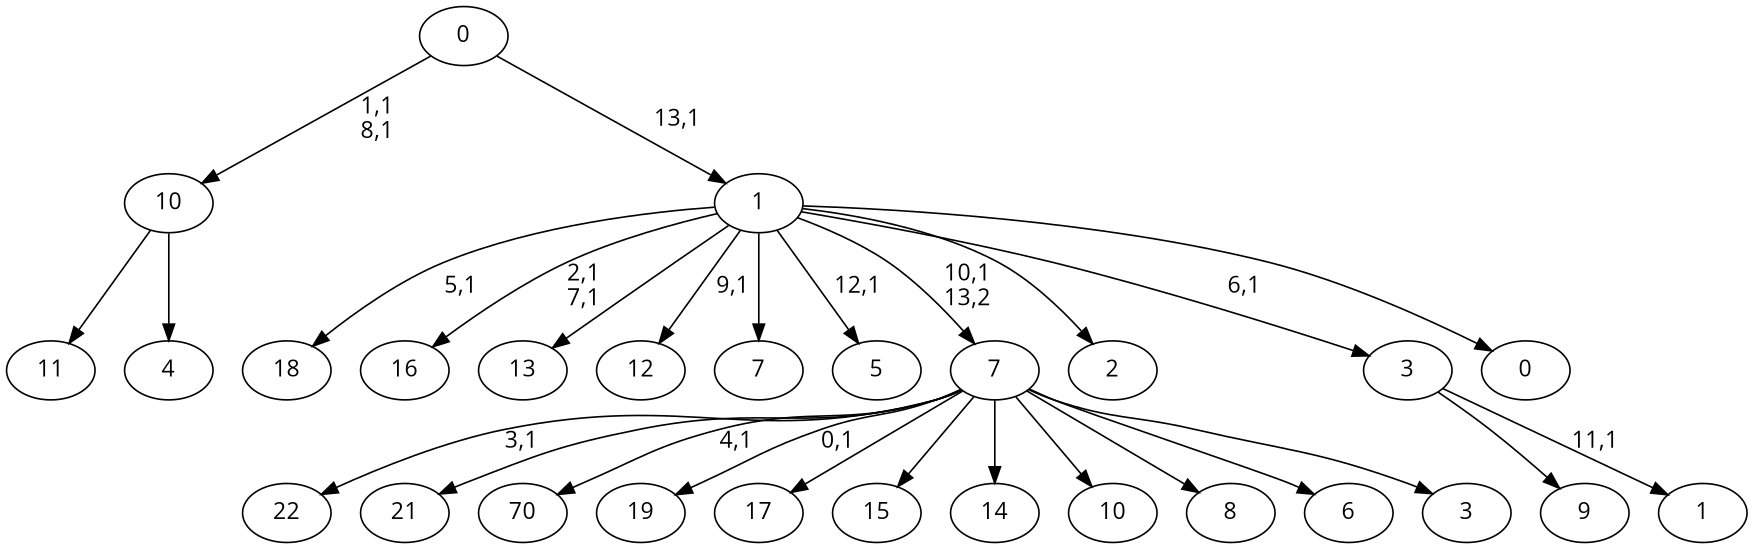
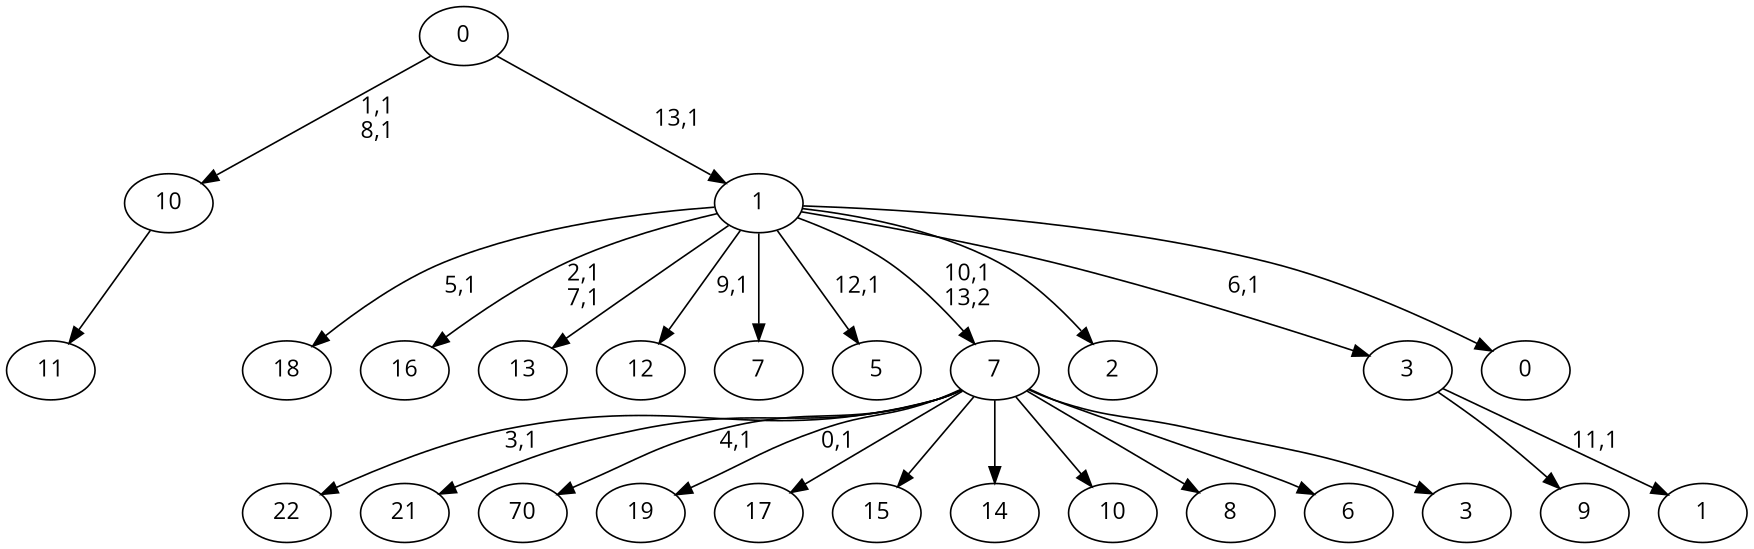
(169, 370) -> none
